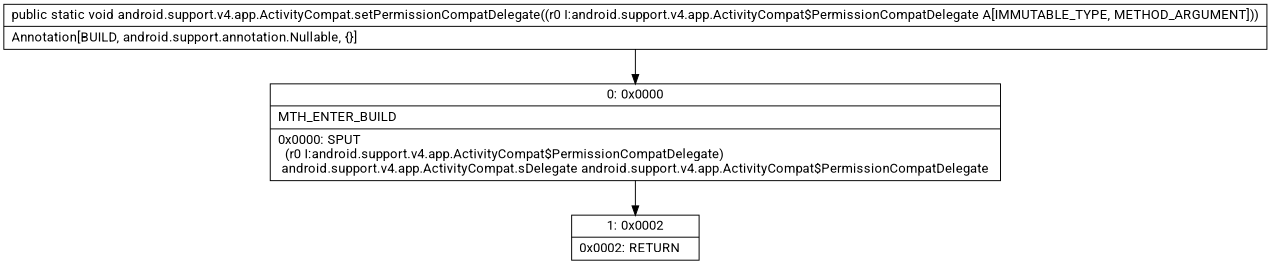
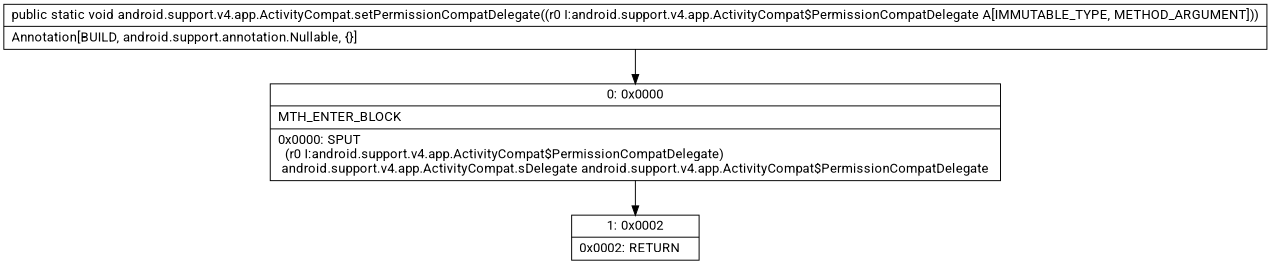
(337, 117) -> (340, 117)
